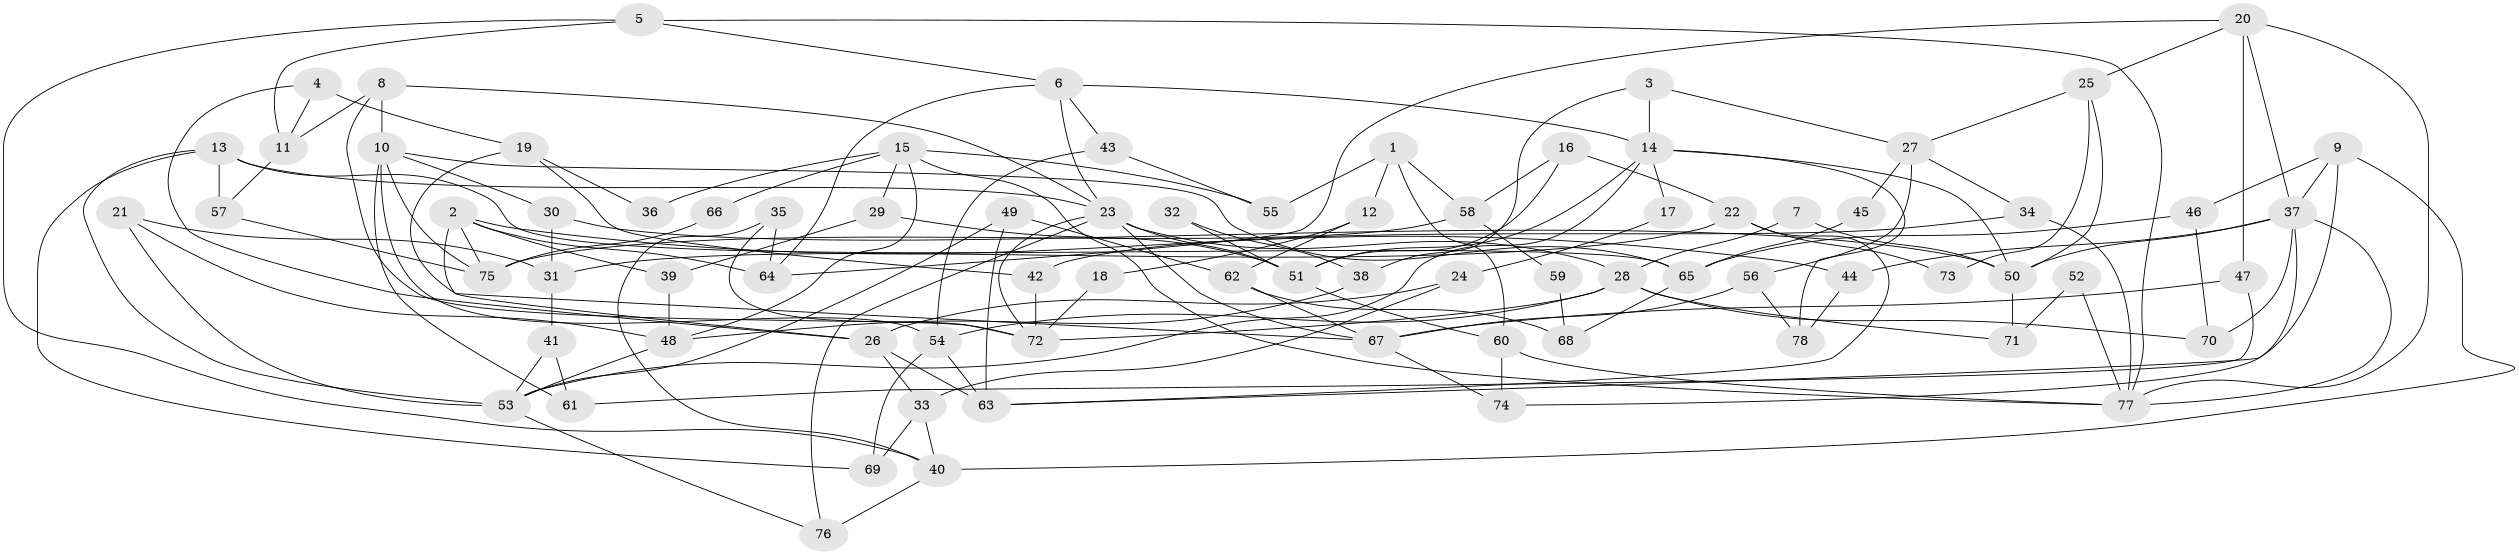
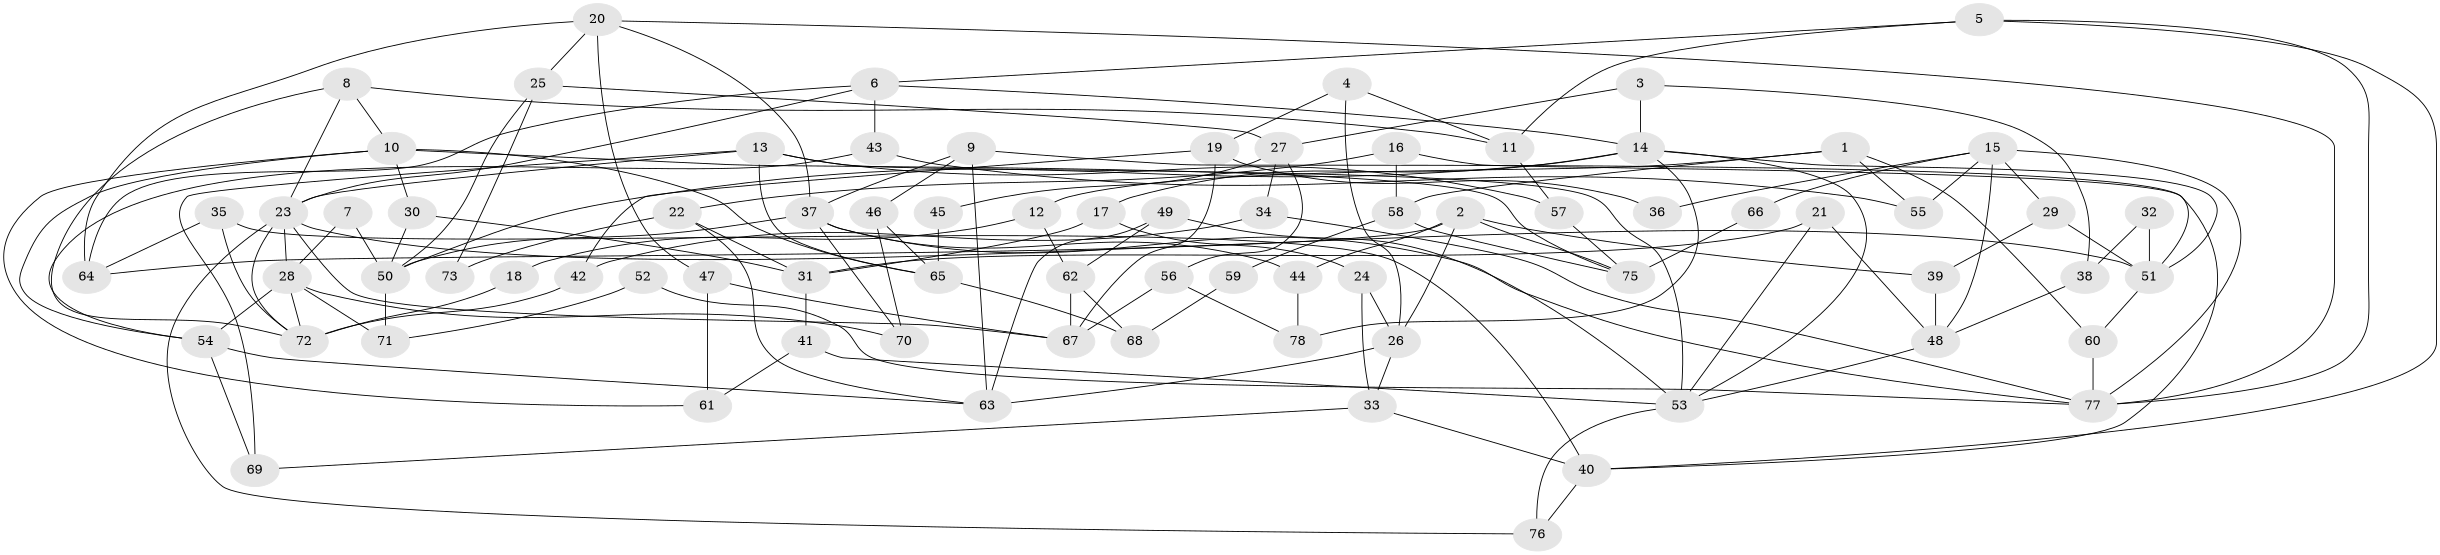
none -> (957, 253)
(1502, 406) -> none
